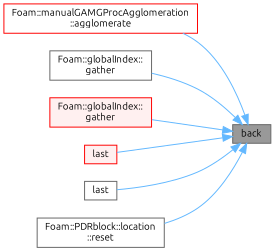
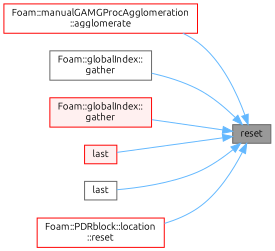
(252, 134) -> (252, 134)
(101, 233) -> (101, 233)
